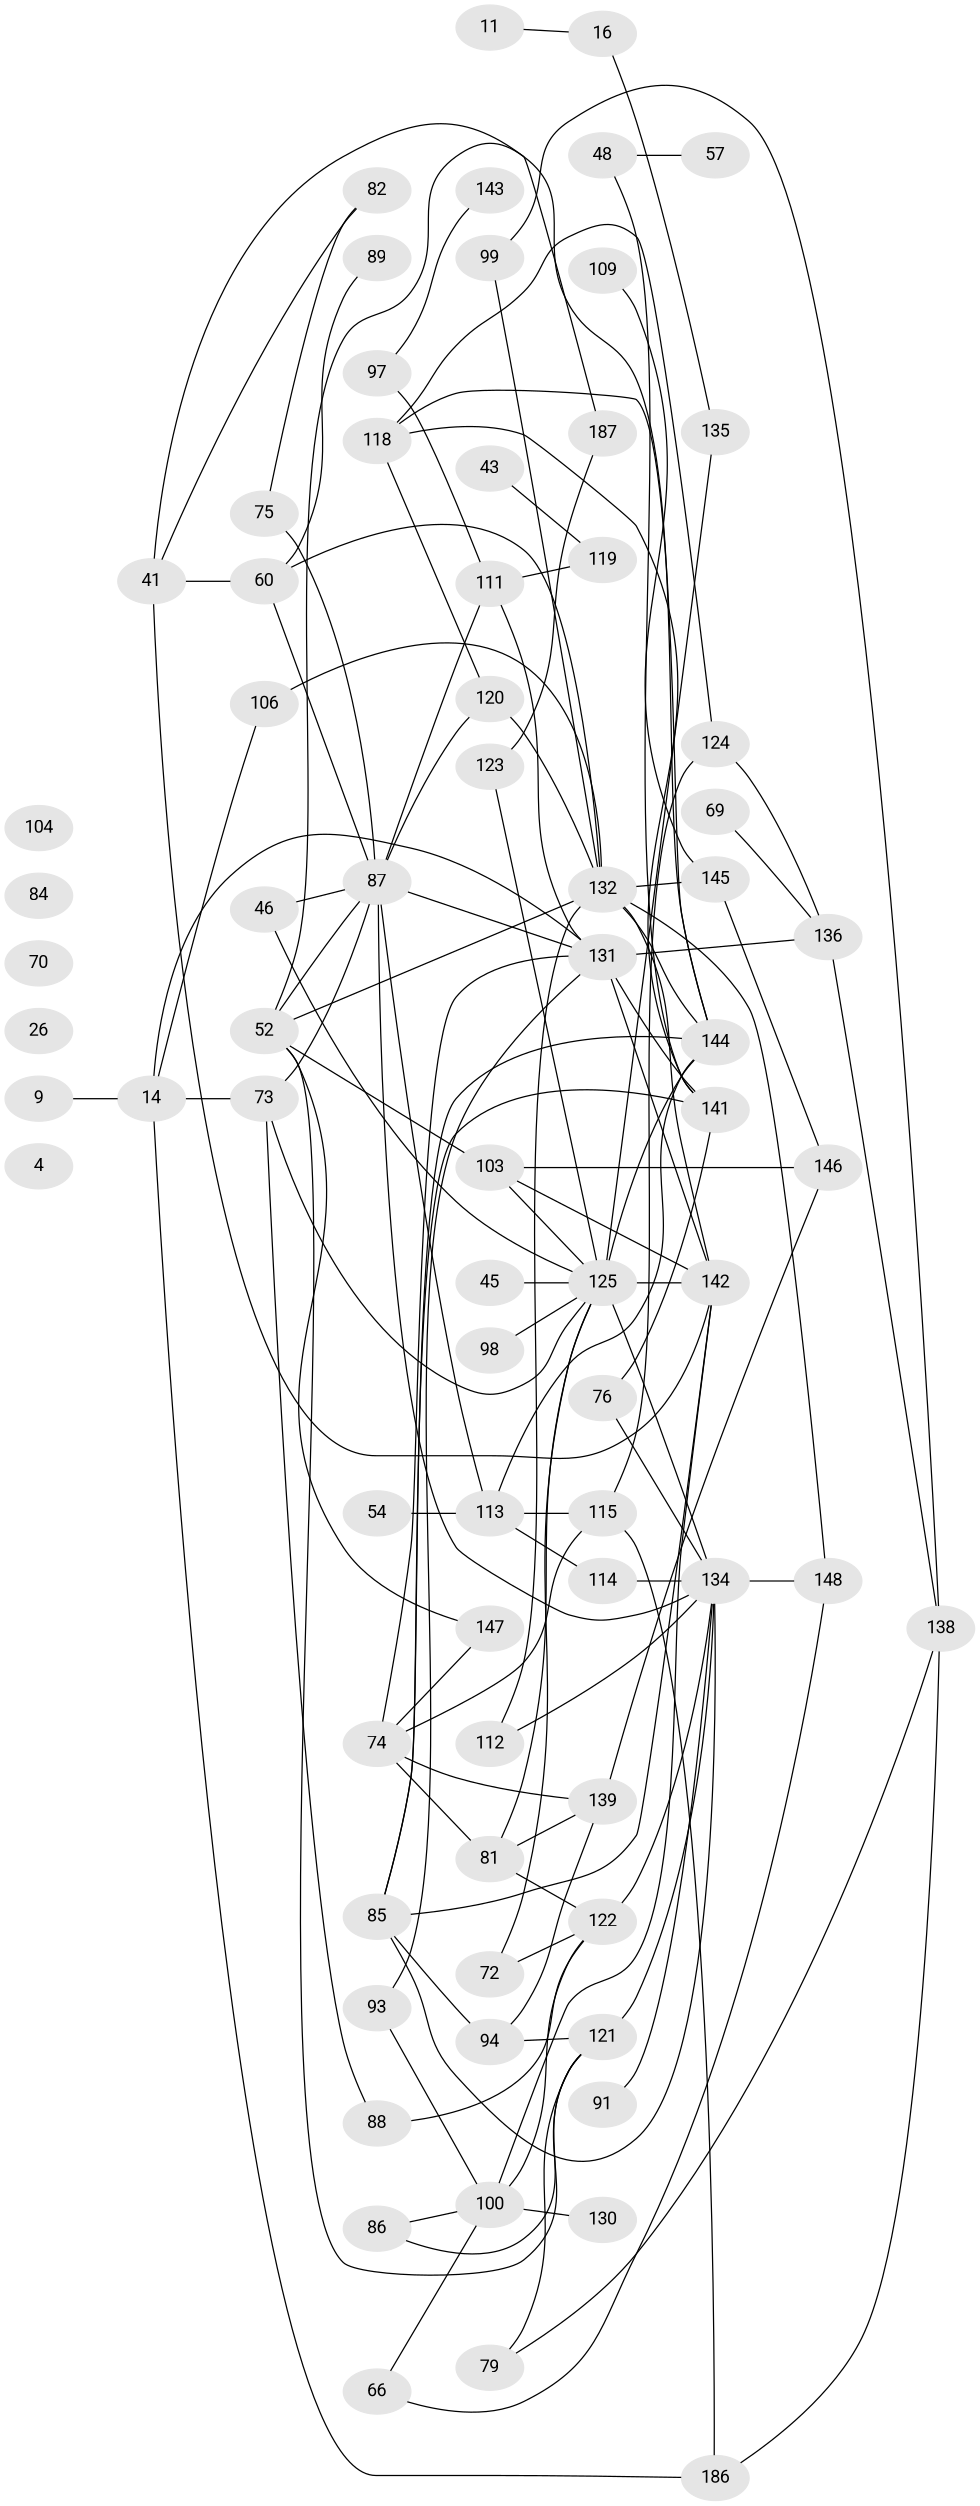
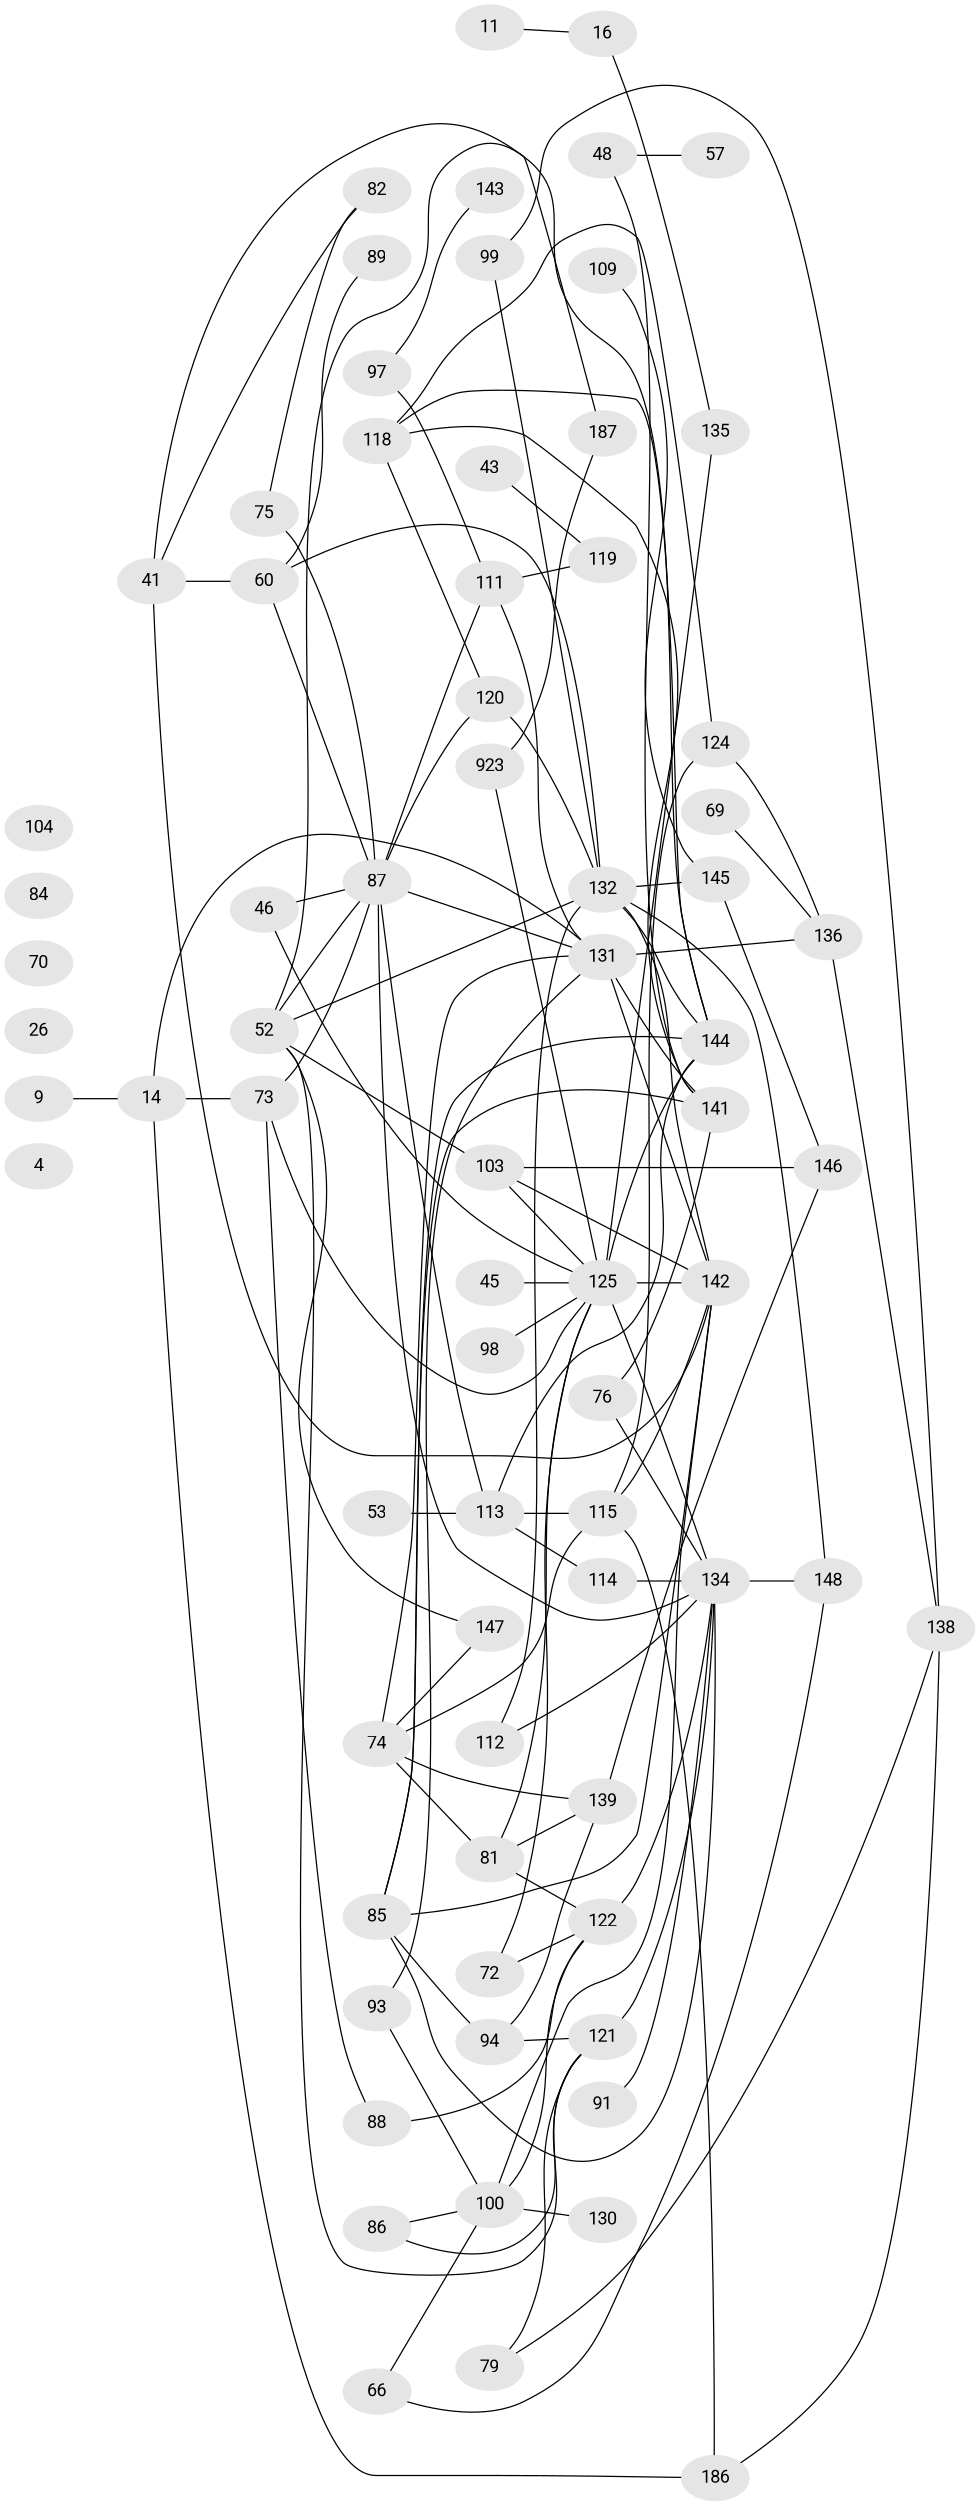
(264, 704) -> none
(490, 767) -> (490, 767)
none -> (667, 1412)
(377, 1513) -> (377, 1513)
